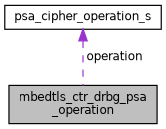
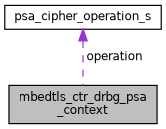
(83, 105) -> (83, 105)
